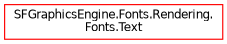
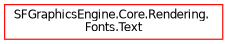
(114, 22) -> (114, 22)
